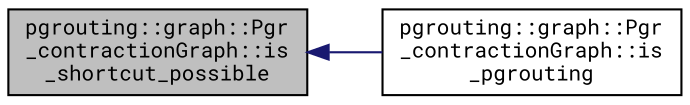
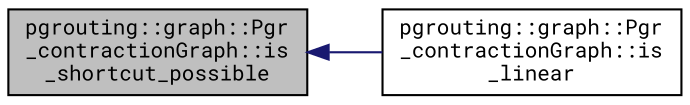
(532, 52) -> (532, 52)
